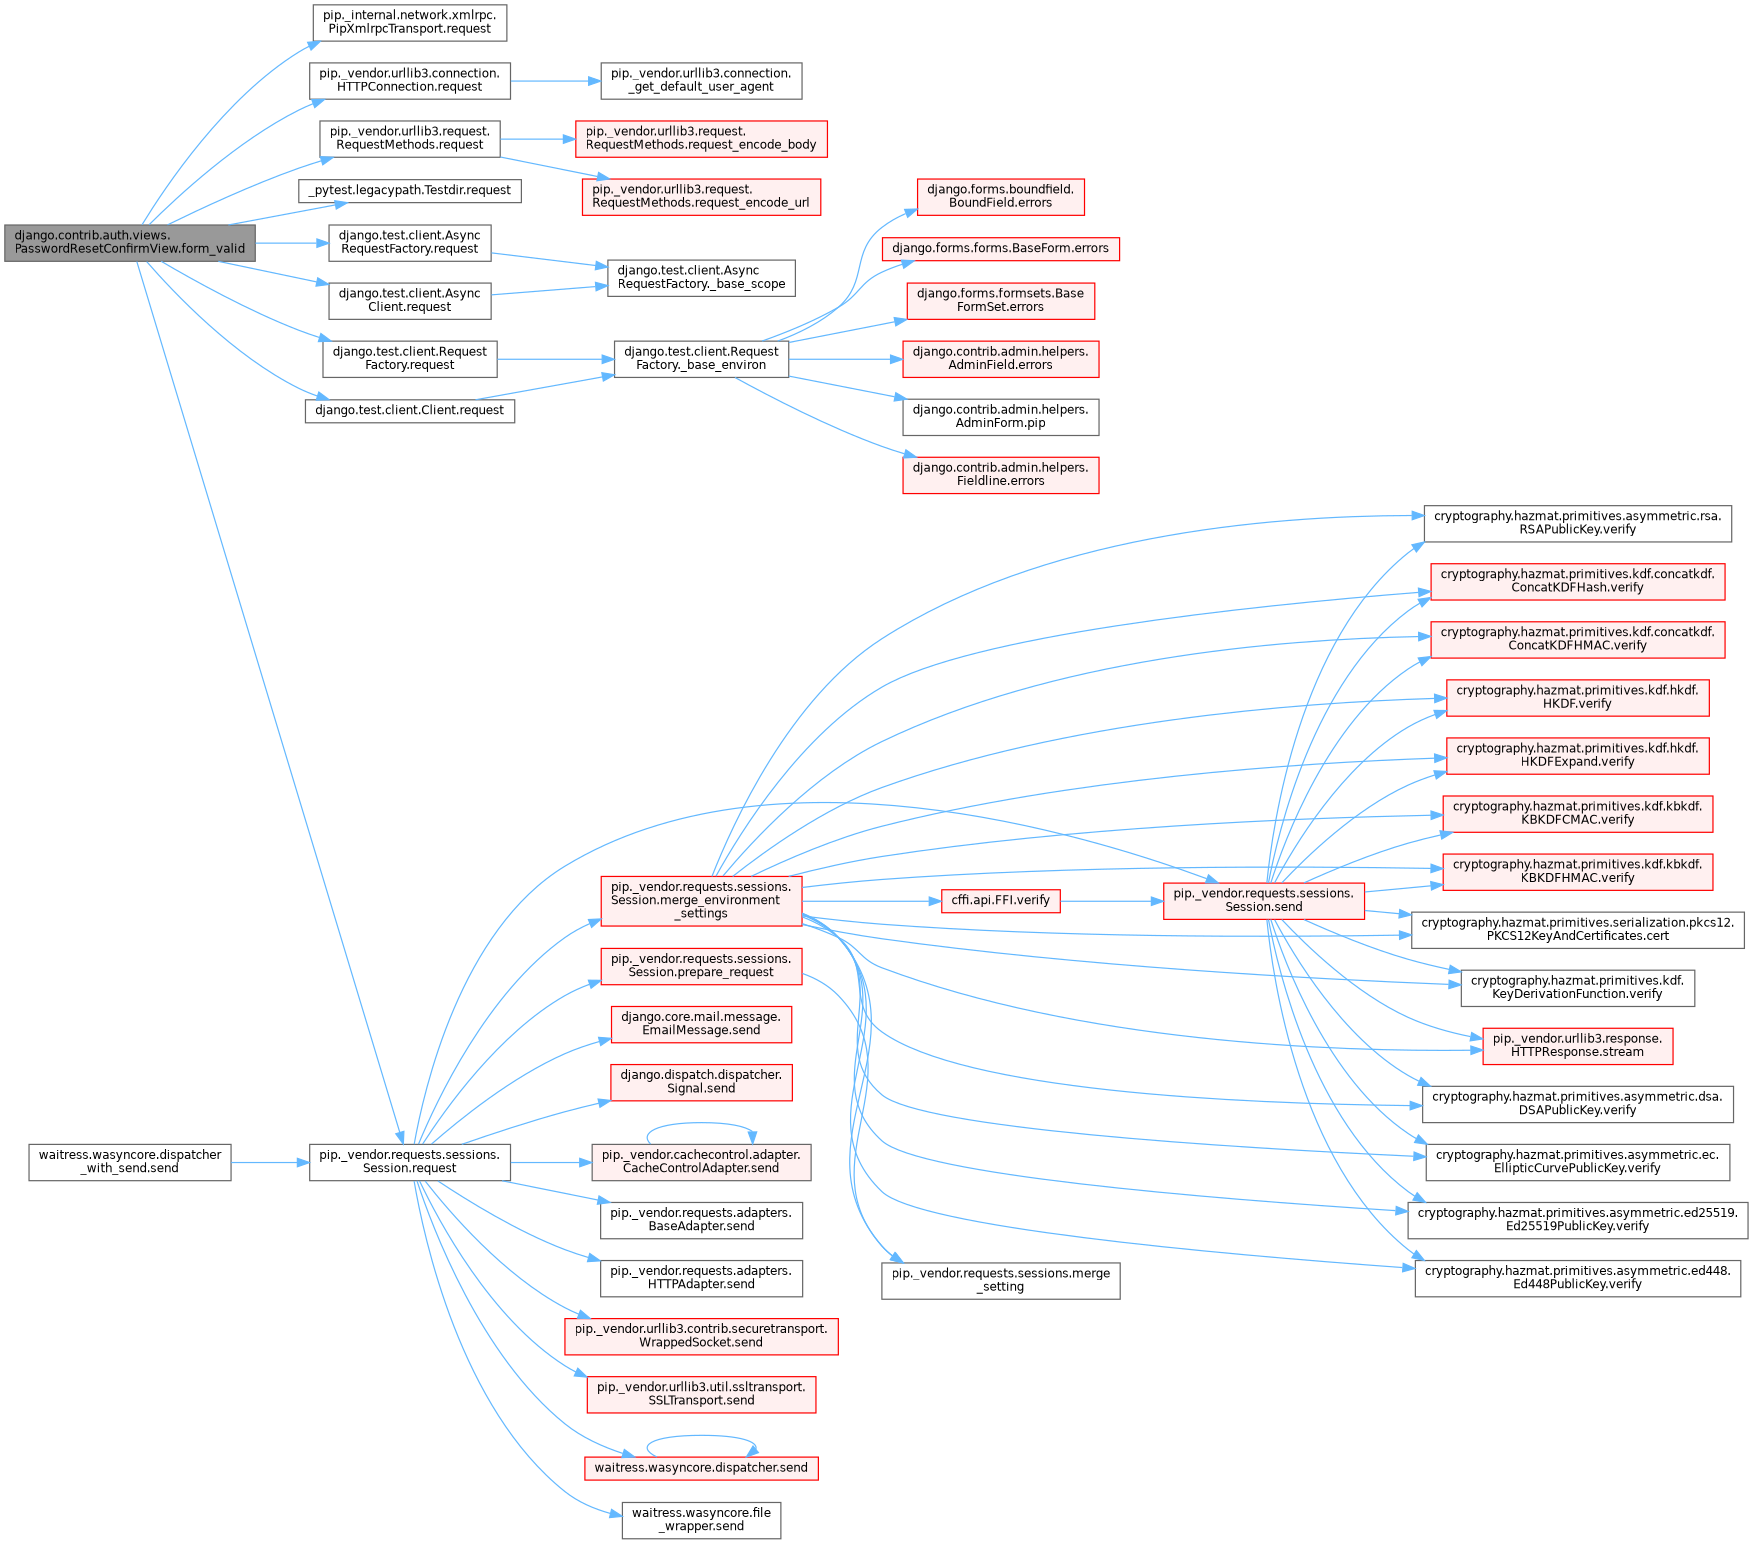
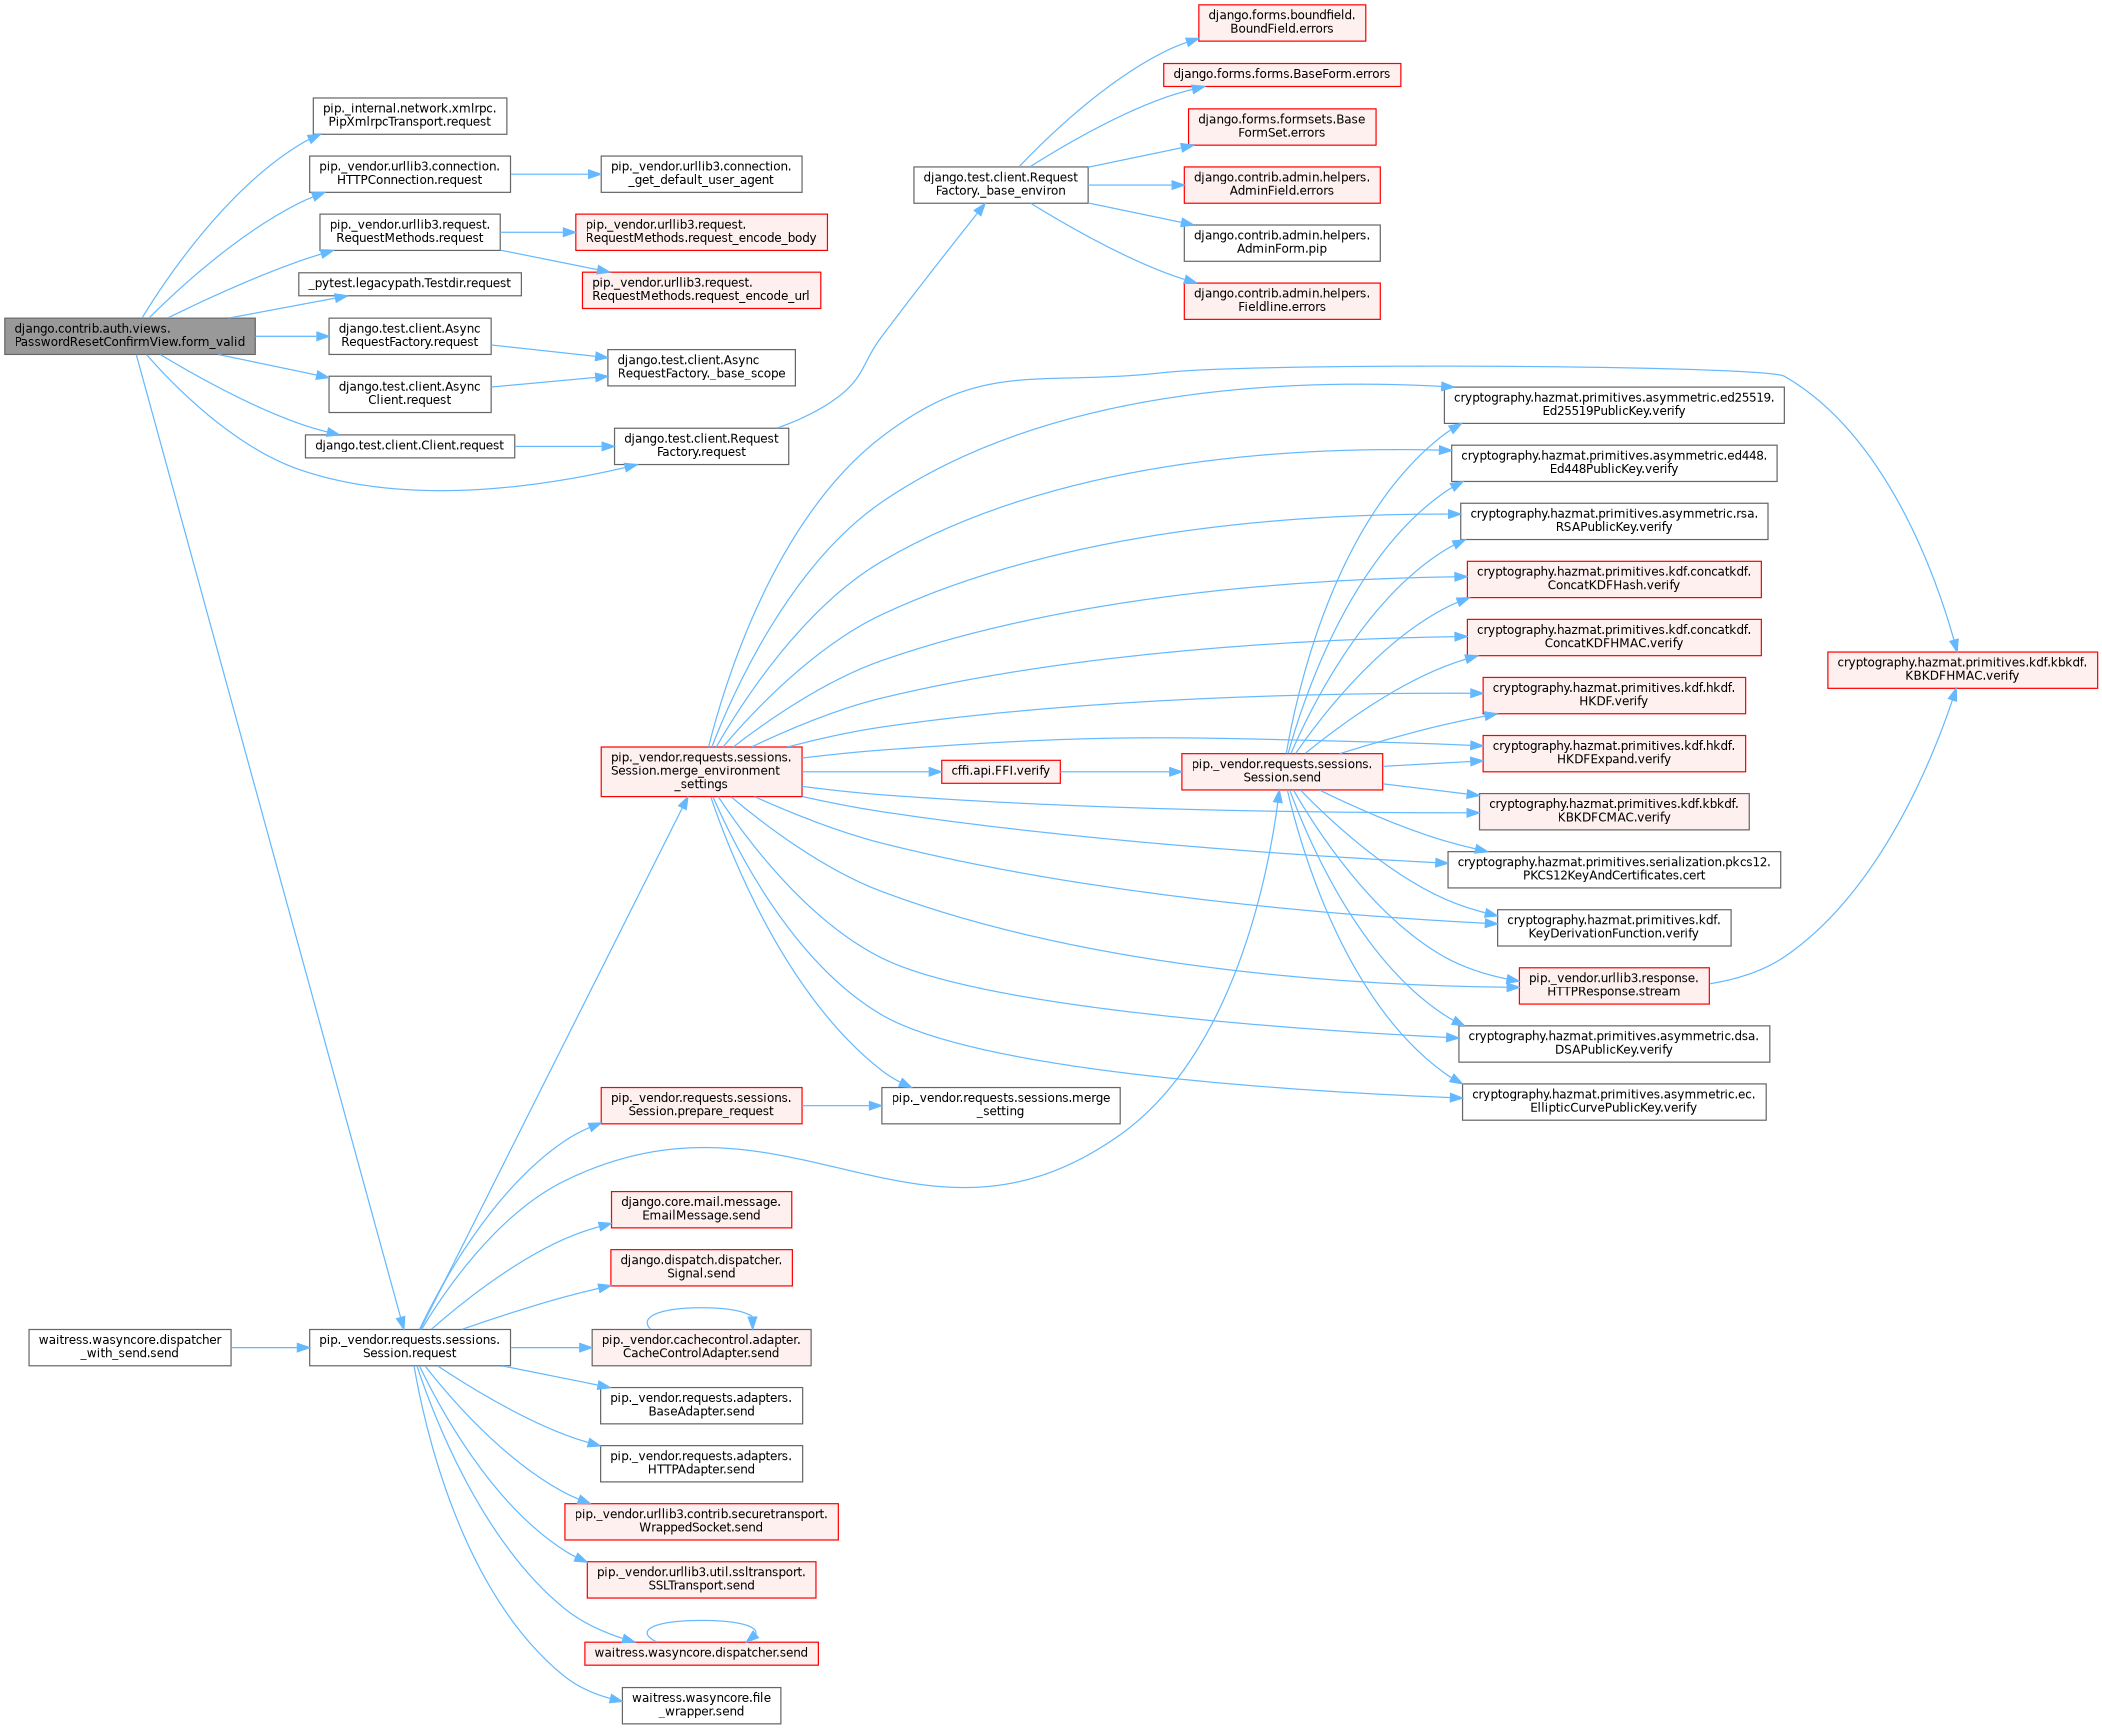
(539, 388) -> (558, 446)
(1578, 814) -> (1614, 812)
(1398, 889) -> (1865, 875)
